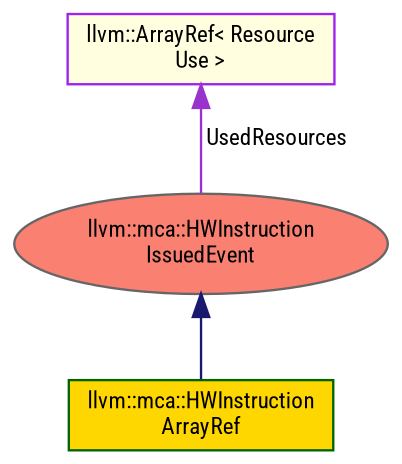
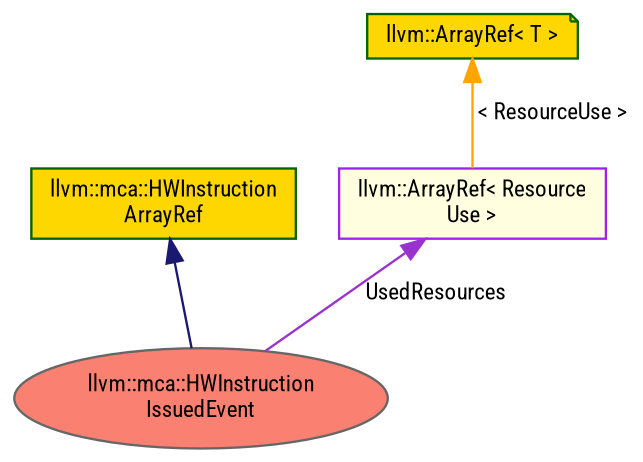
none -> (473, 36)
(201, 348) -> (183, 305)
